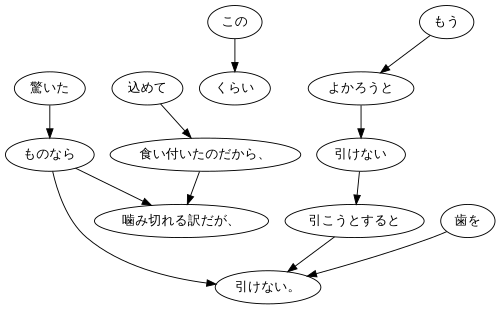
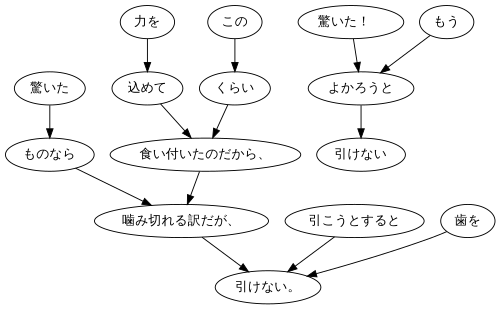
none -> (147, 22)
none -> (351, 22)
none -> (222, 117)
(358, 183) -> none
(109, 253) -> (222, 252)
